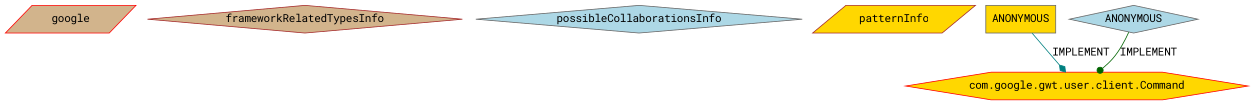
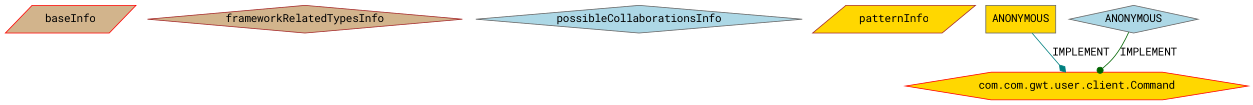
(71, 19) -> (71, 19)
(1077, 86) -> (1077, 86)
